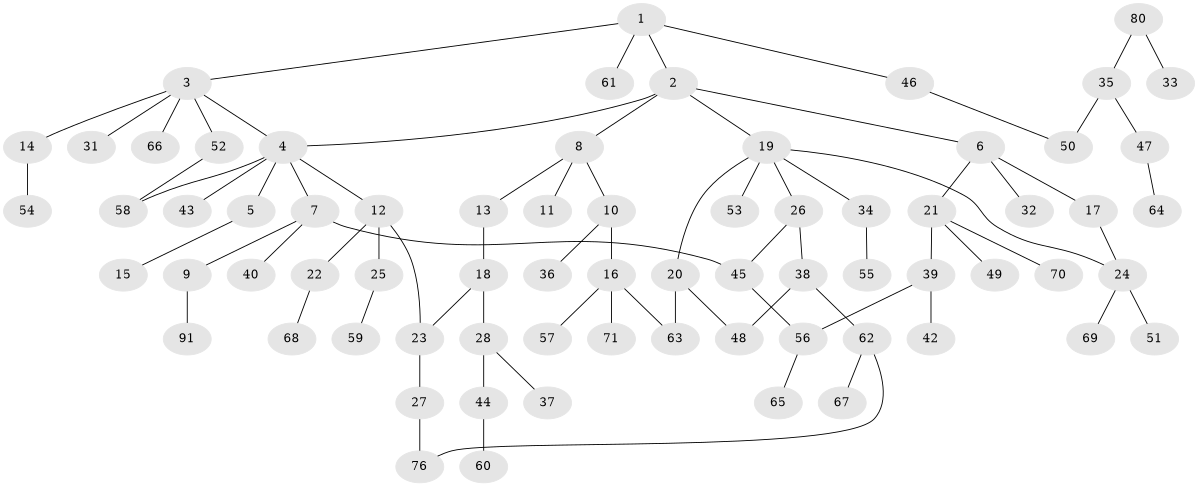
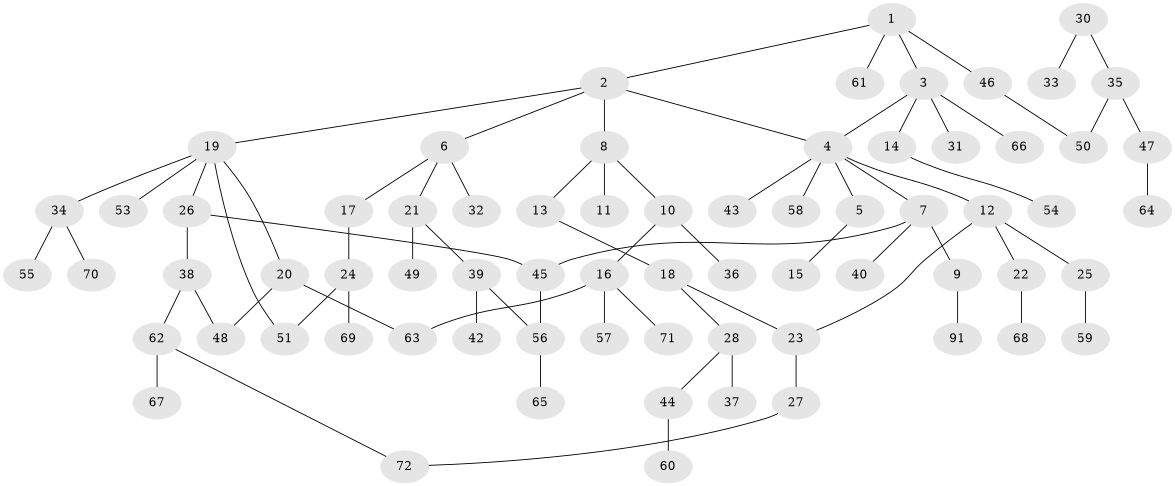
(1139, 20) -> (1084, 20)
(219, 147) -> none
(955, 191) -> (236, 247)
(995, 243) -> (75, 243)
(420, 467) -> (405, 467)
